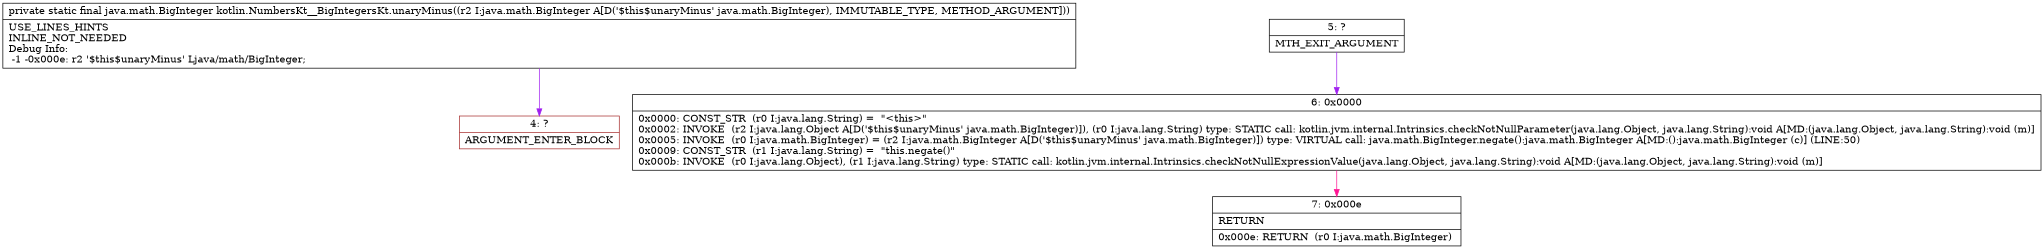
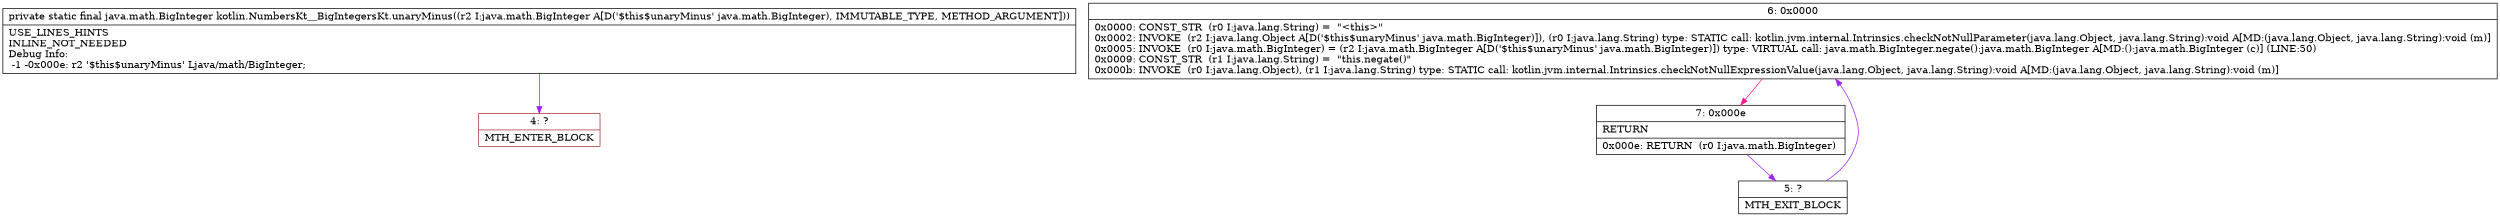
(1337, 44) -> (1793, 205)
(539, 140) -> (539, 138)
none -> (1759, 165)
